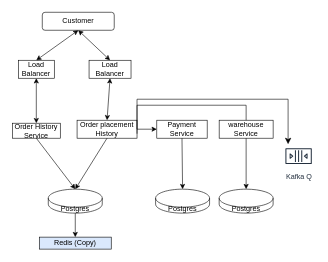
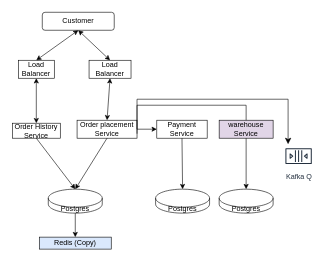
(107, 129) -> (107, 129)
(246, 129) -> (246, 129)
